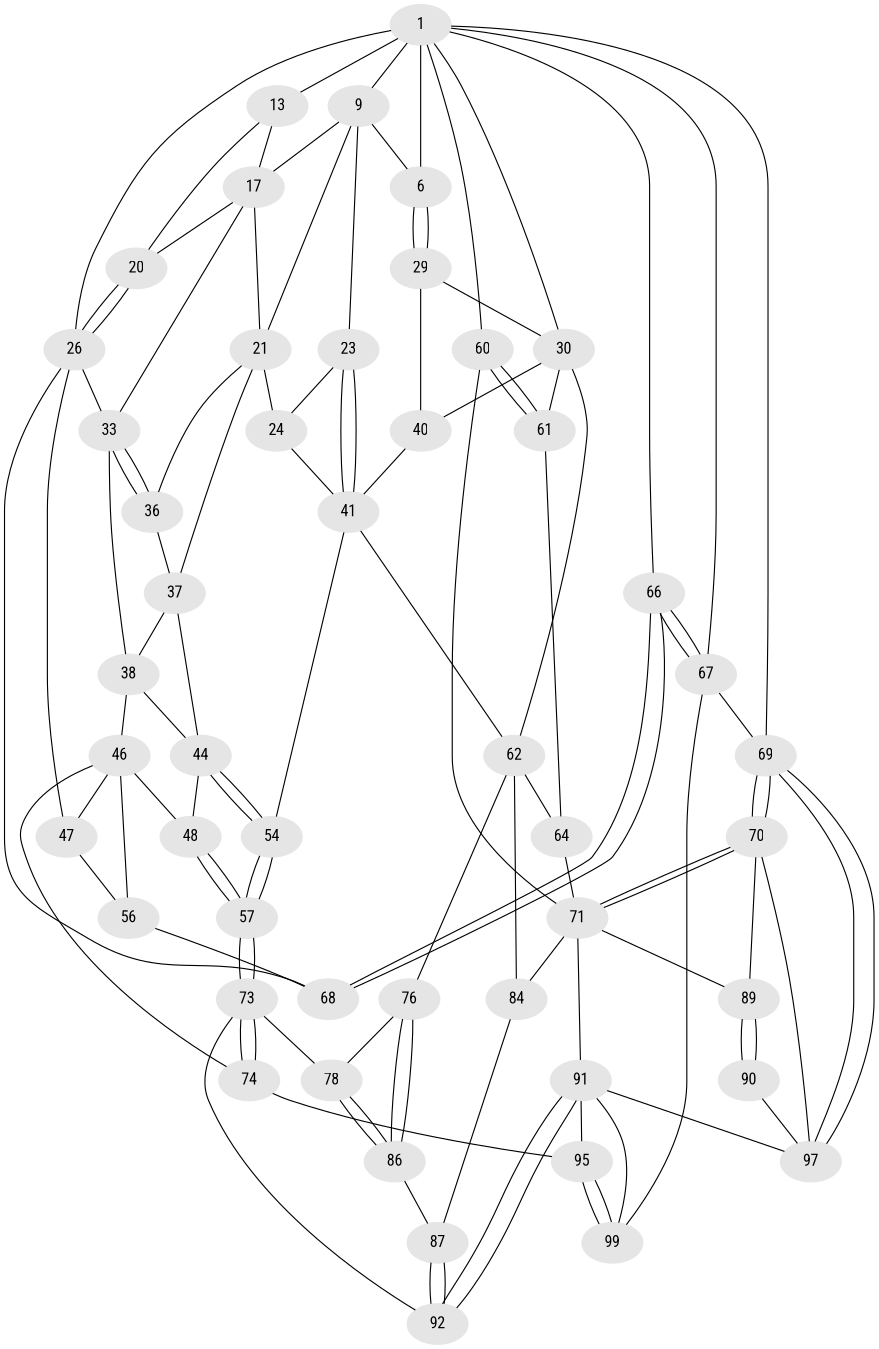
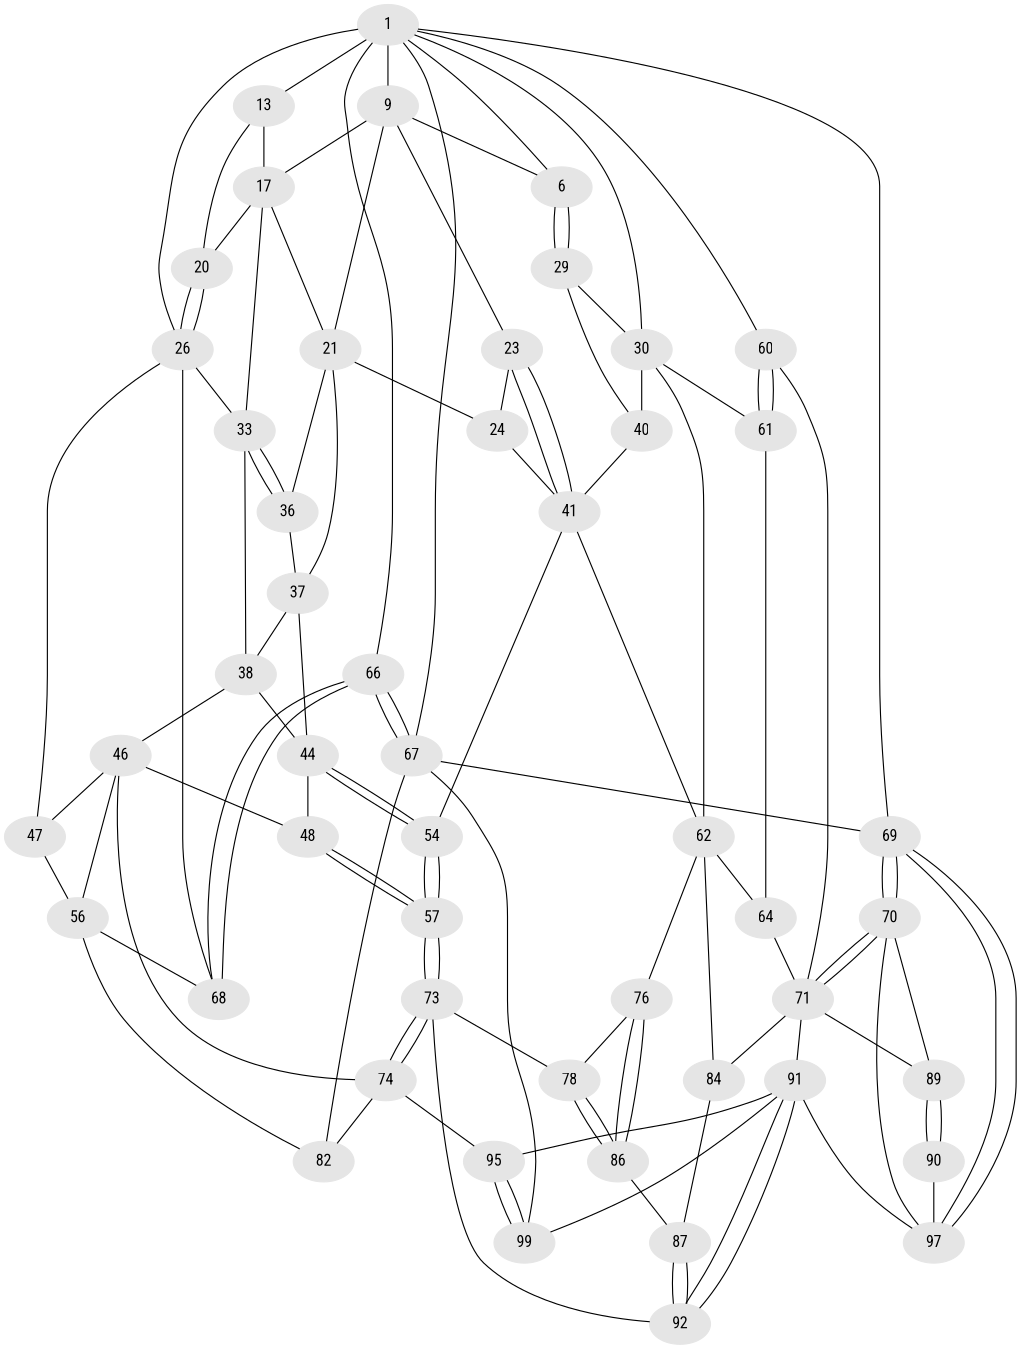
none -> (324, 1162)
